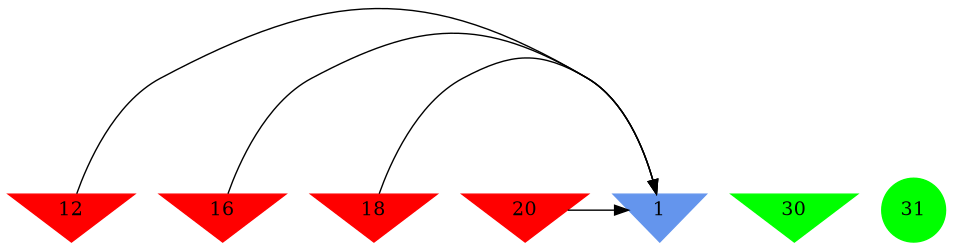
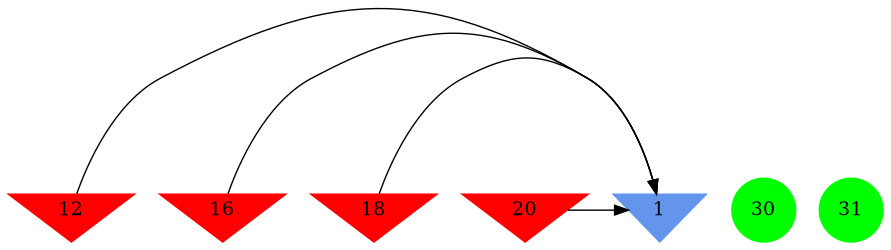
(794, 210) -> (764, 210)
